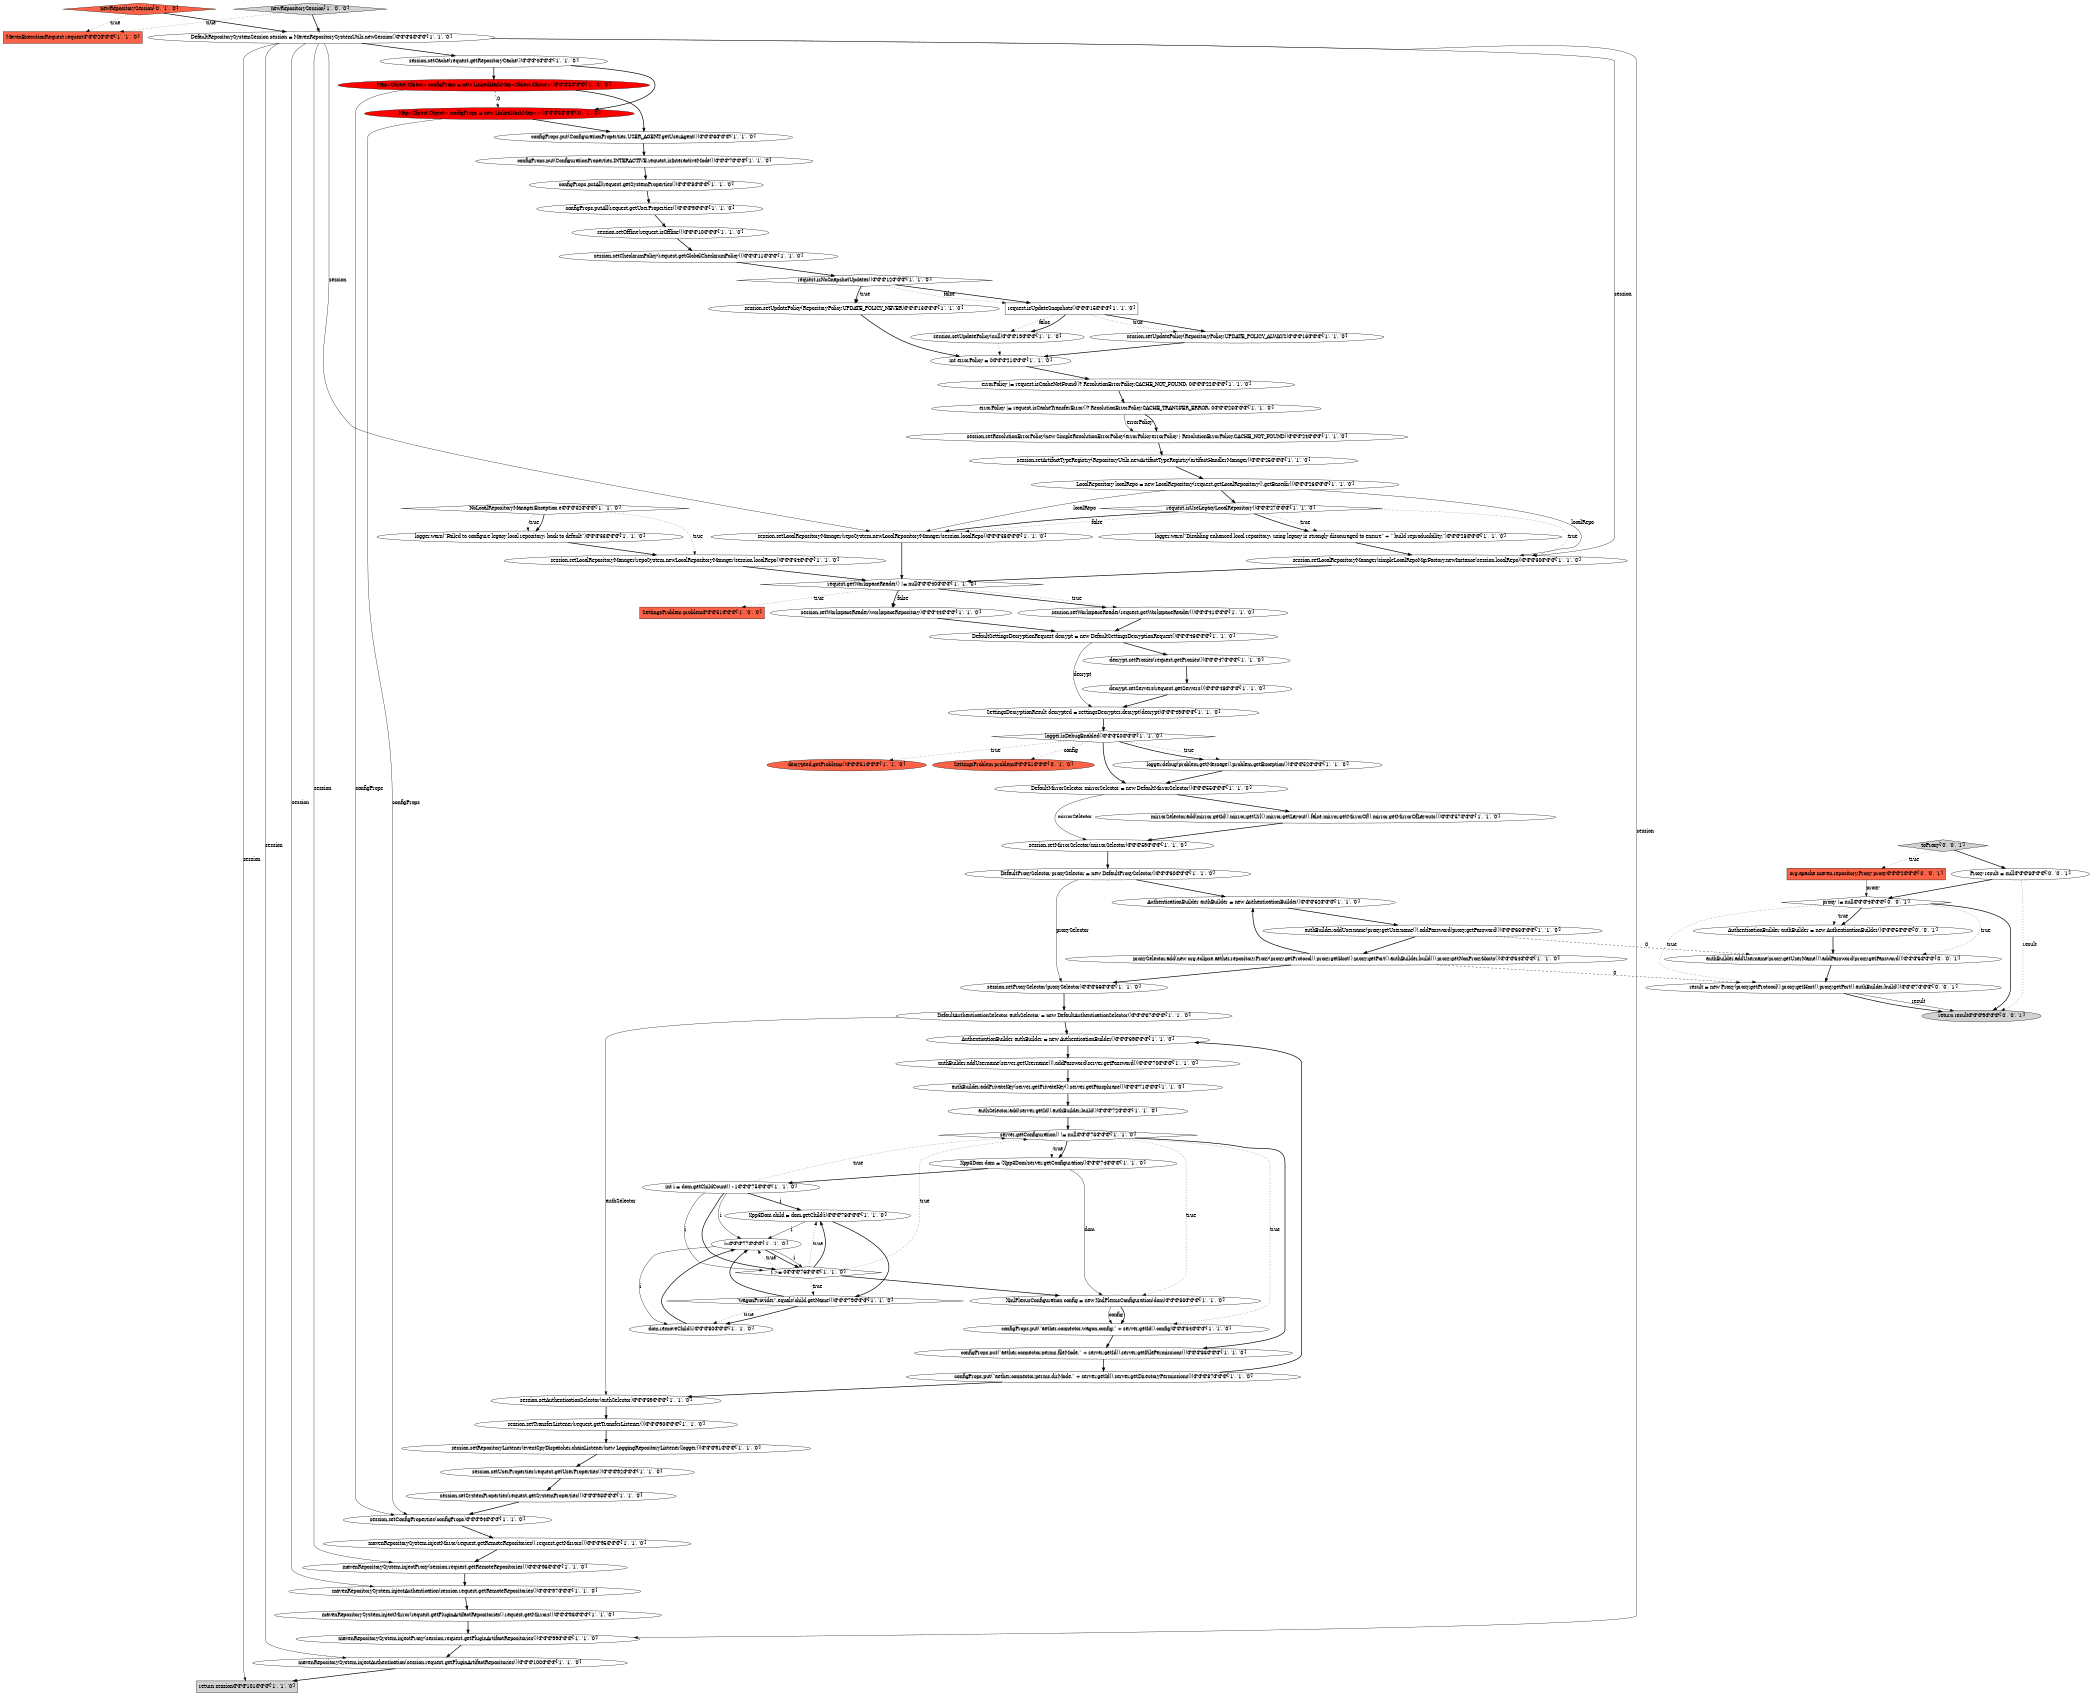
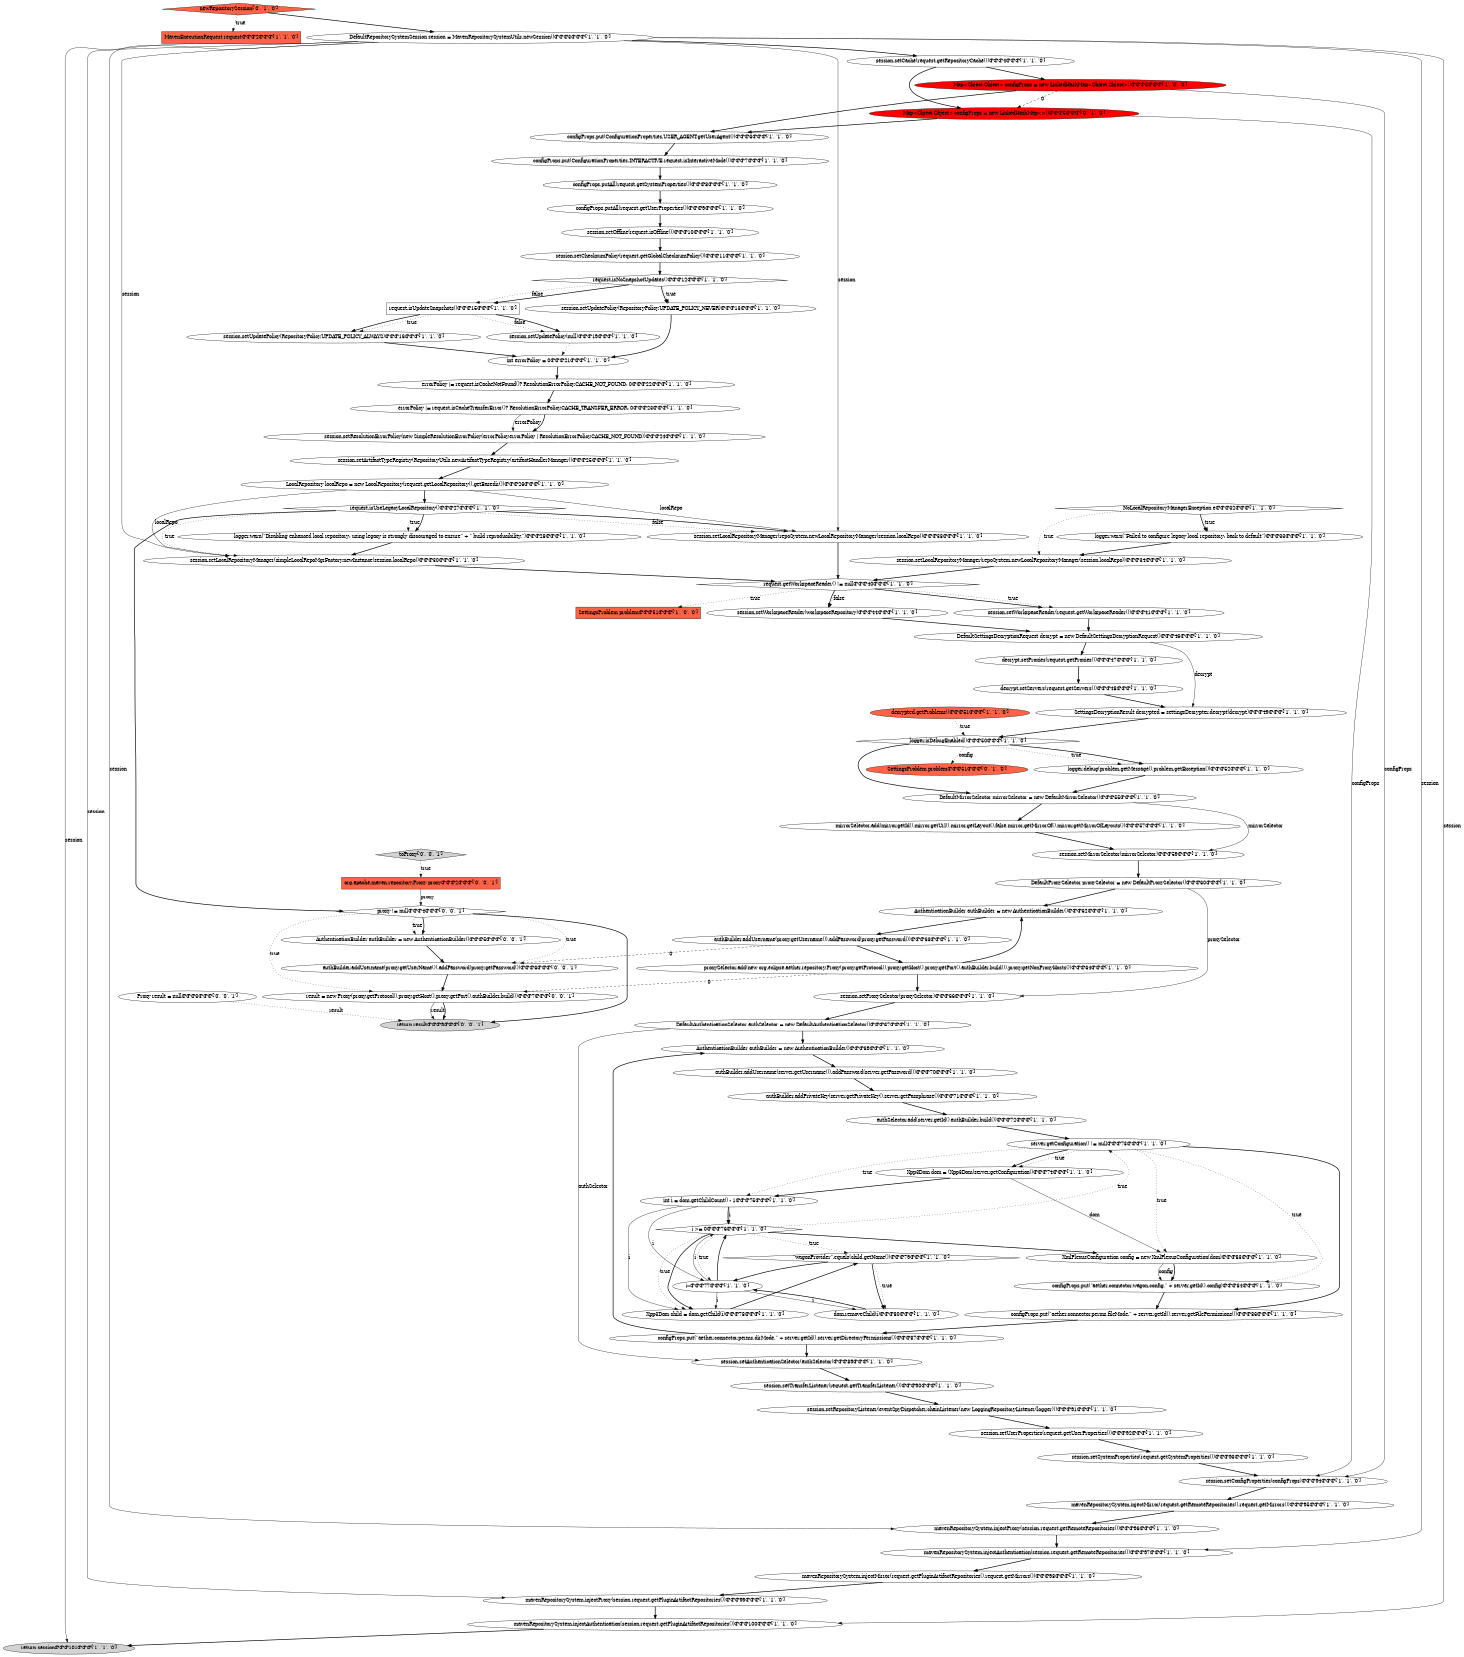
(310, 9) -> none
(981, 750) -> (958, 726)
(1978, 859) -> none
(1942, 888) -> (135, 715)
(1068, 1135) -> (1098, 1144)
(876, 1154) -> (889, 1163)
(773, 1201) -> (628, 1254)
(788, 1229) -> (717, 1299)
(247, 1687) -> (69, 1648)
